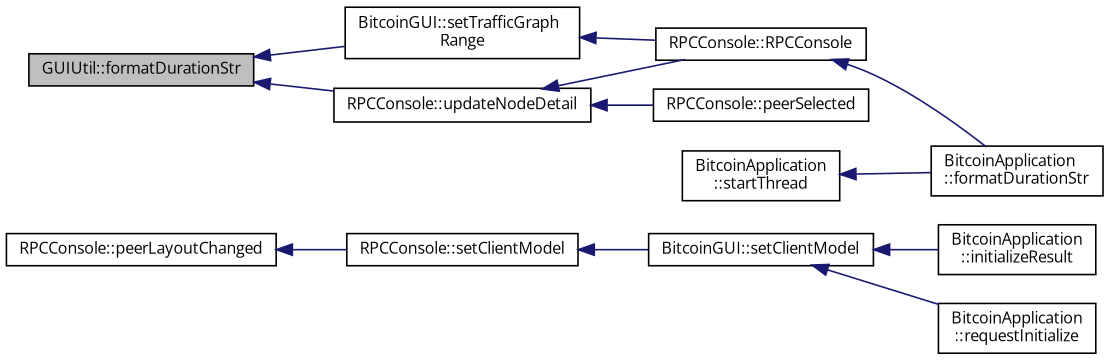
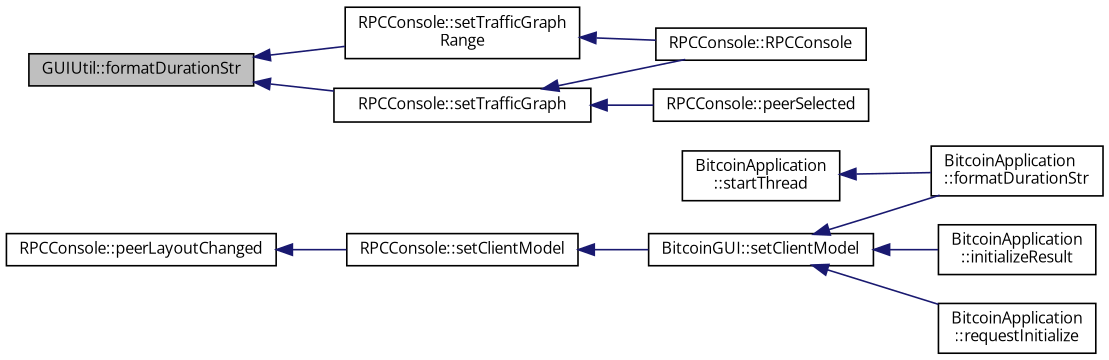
(462, 33) -> (462, 33)
(920, 100) -> (884, 213)
(462, 105) -> (462, 105)
